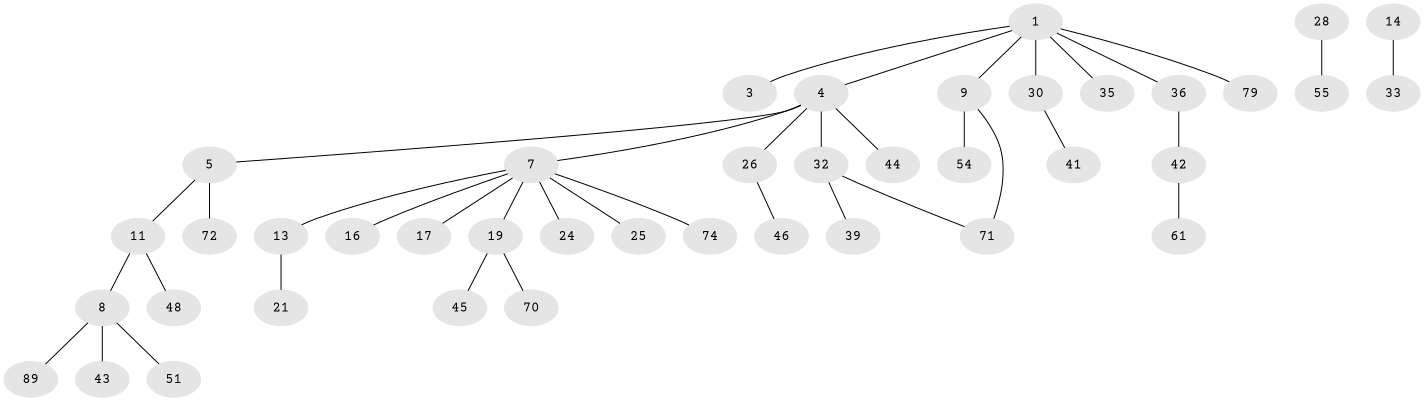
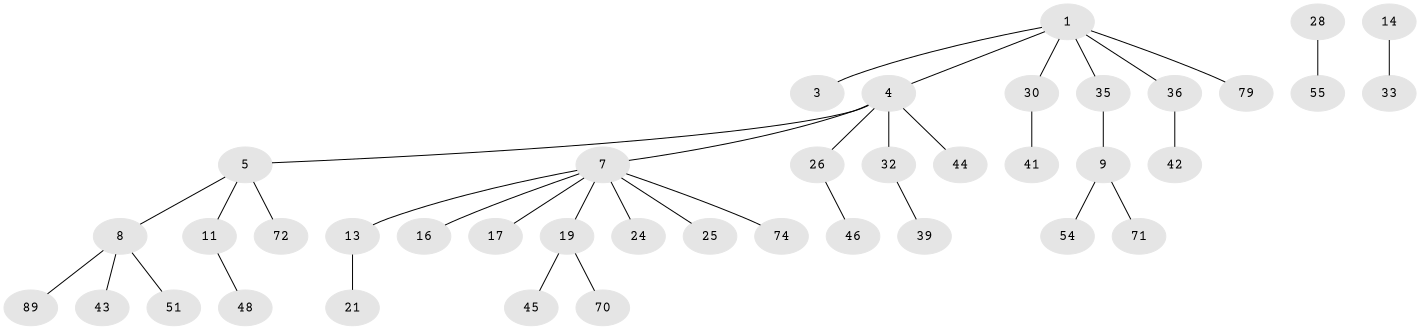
(1000, 57) -> (1103, 129)
(903, 202) -> none
(1179, 236) -> none
(120, 272) -> (183, 201)
